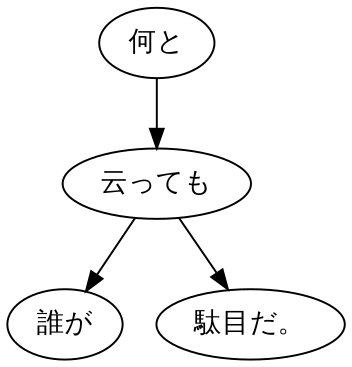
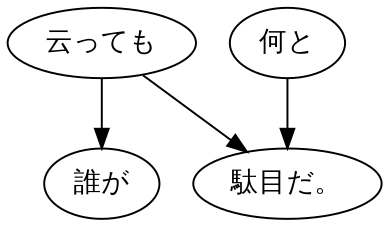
(157, 104) -> (287, 104)
